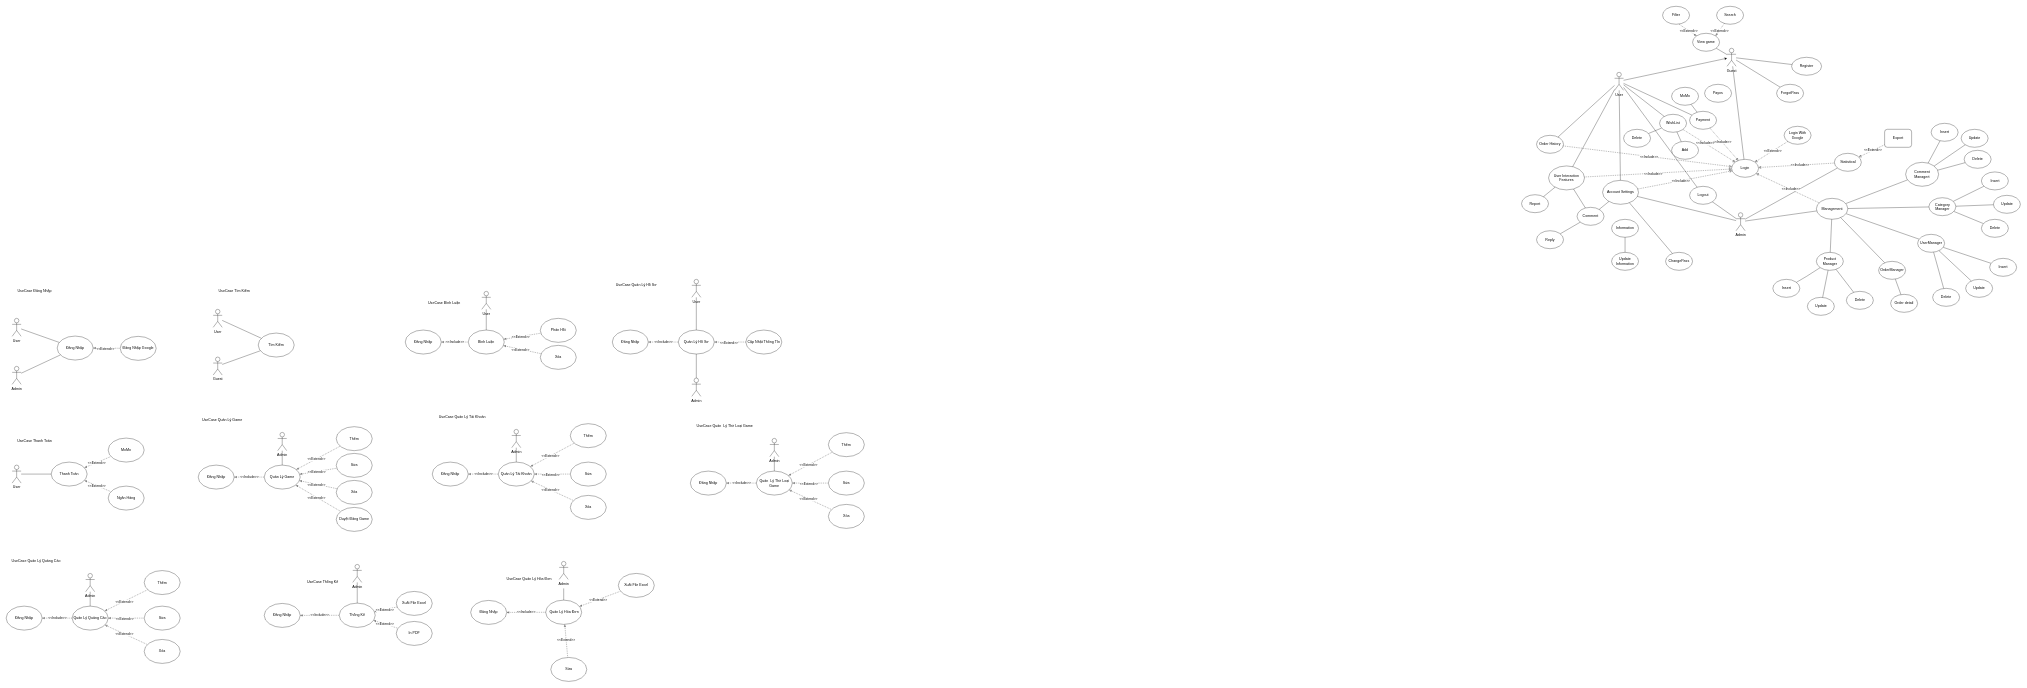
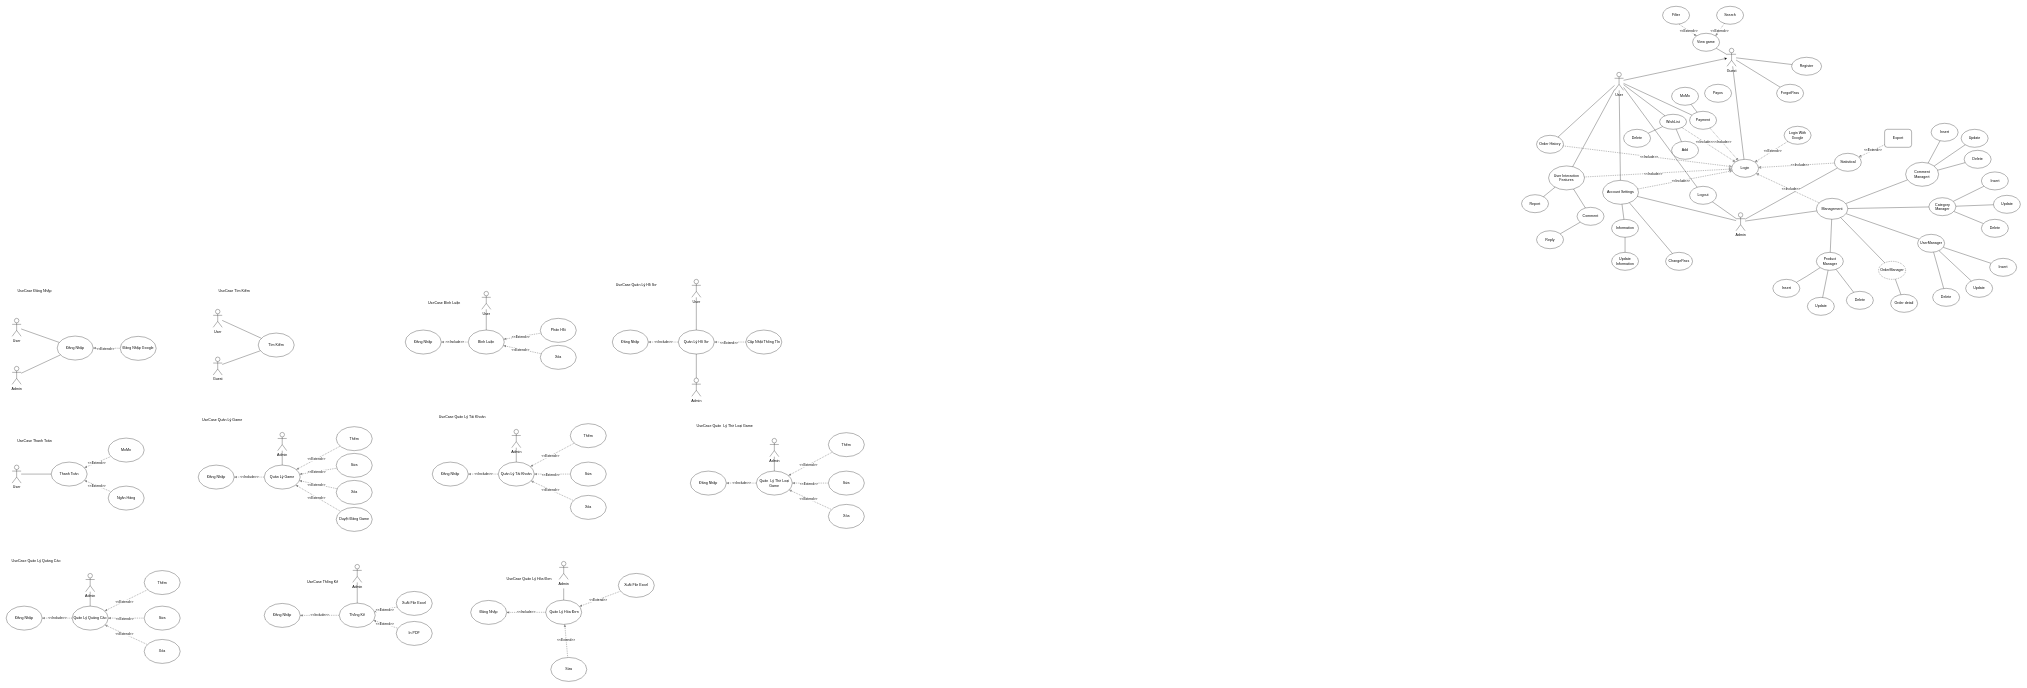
(1673, 123) -> (1673, 122)
(1604, 205) -> (1623, 211)
(1892, 270) -> (1892, 270)
